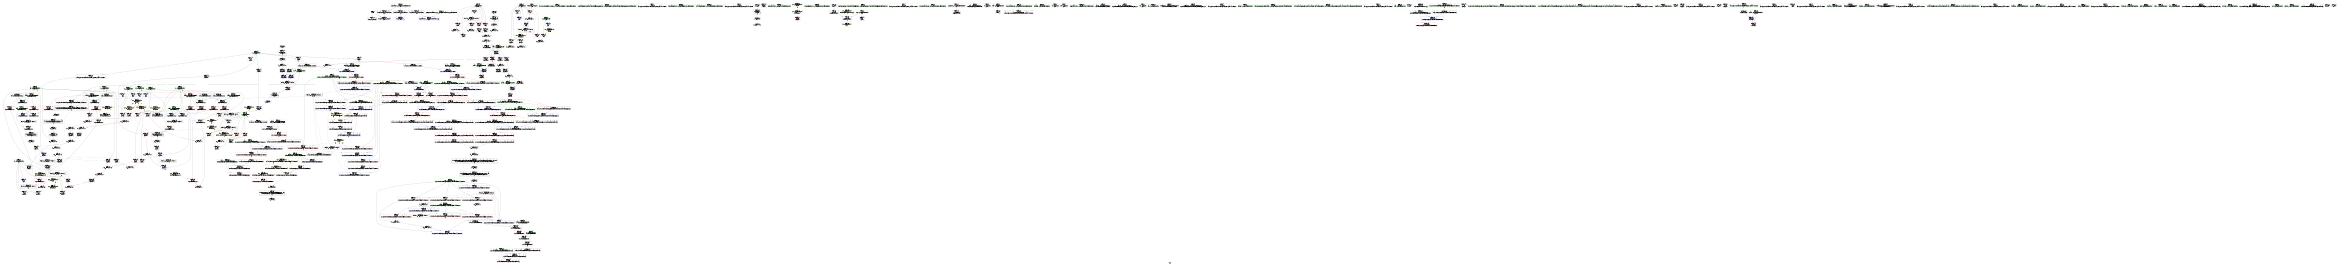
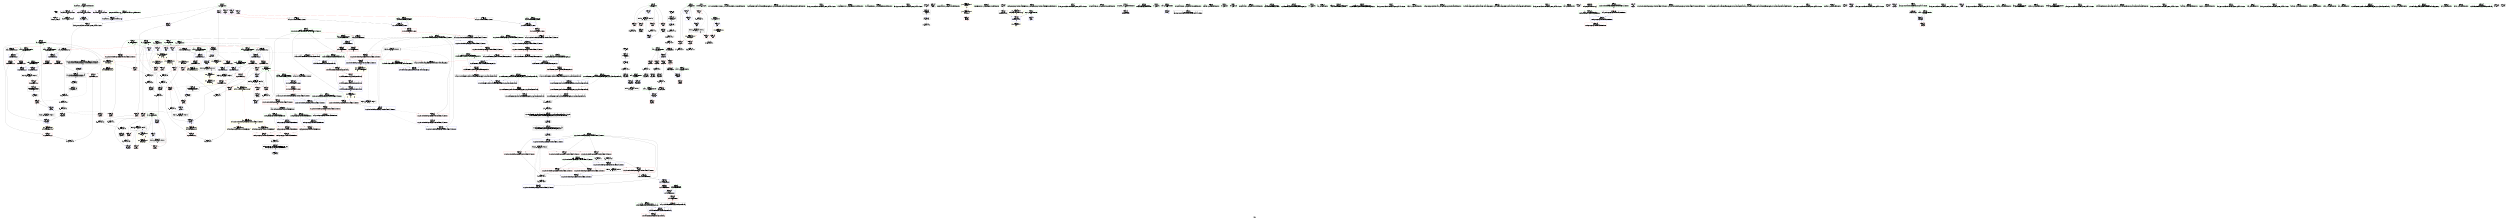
(288, 89) -> none
(523, 222) -> none
